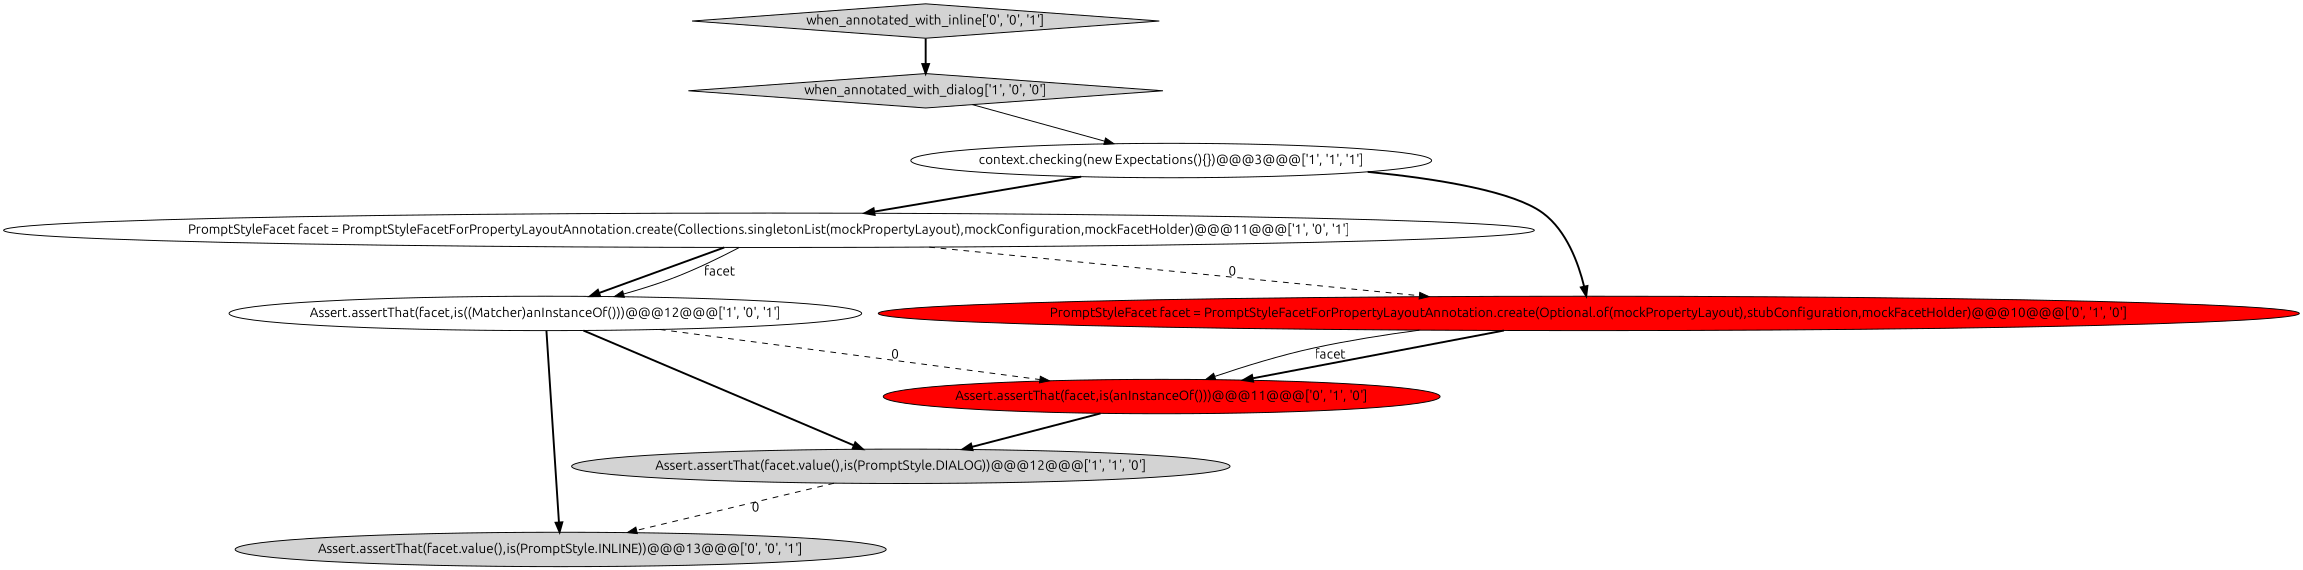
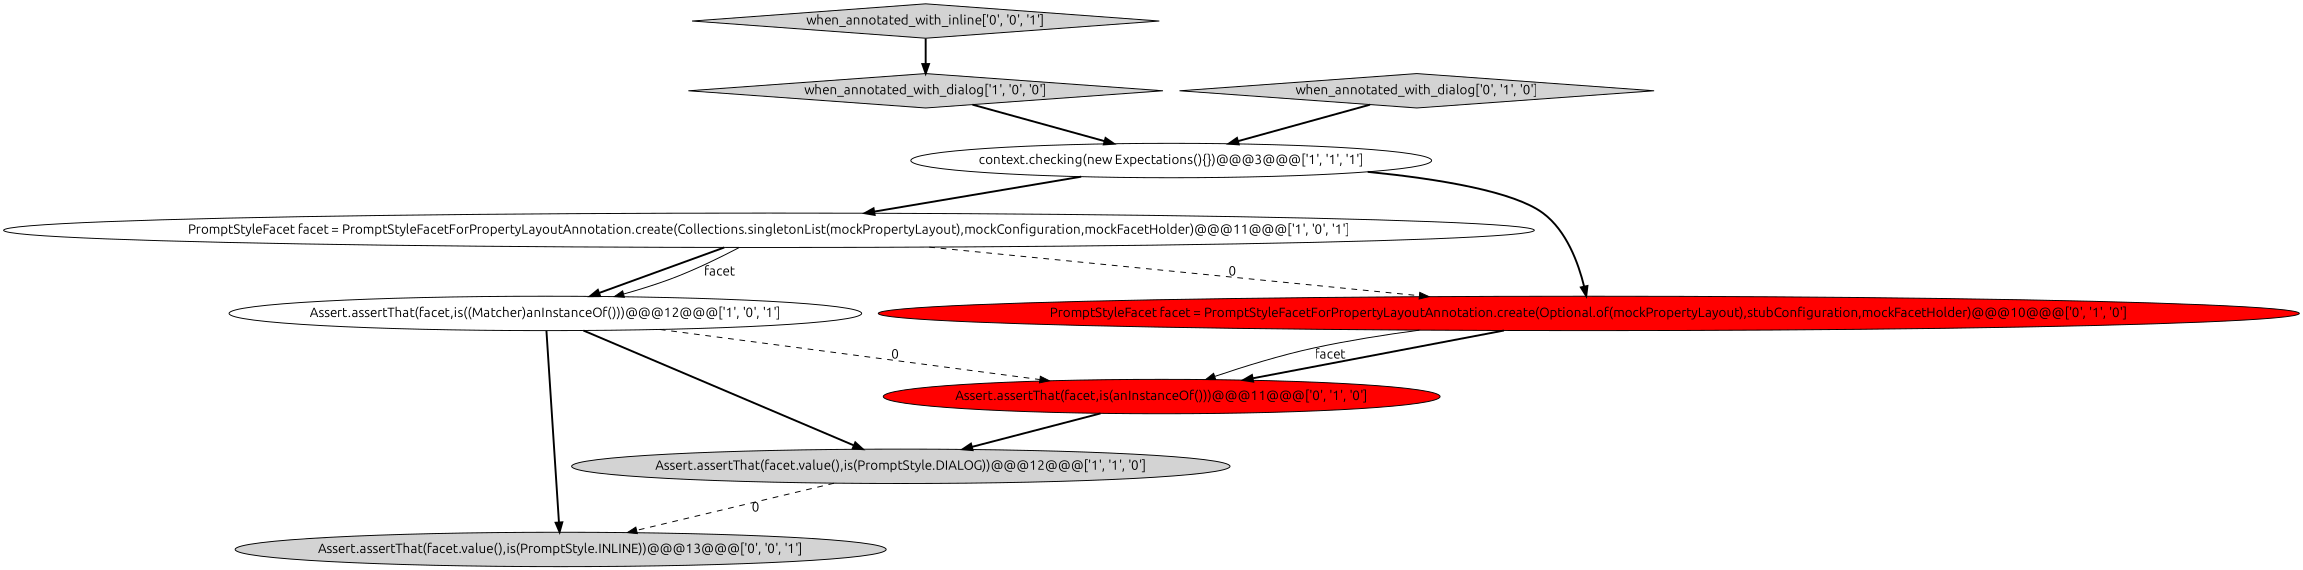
none -> (1417, 91)
(1038, 123) -> (1038, 123)
